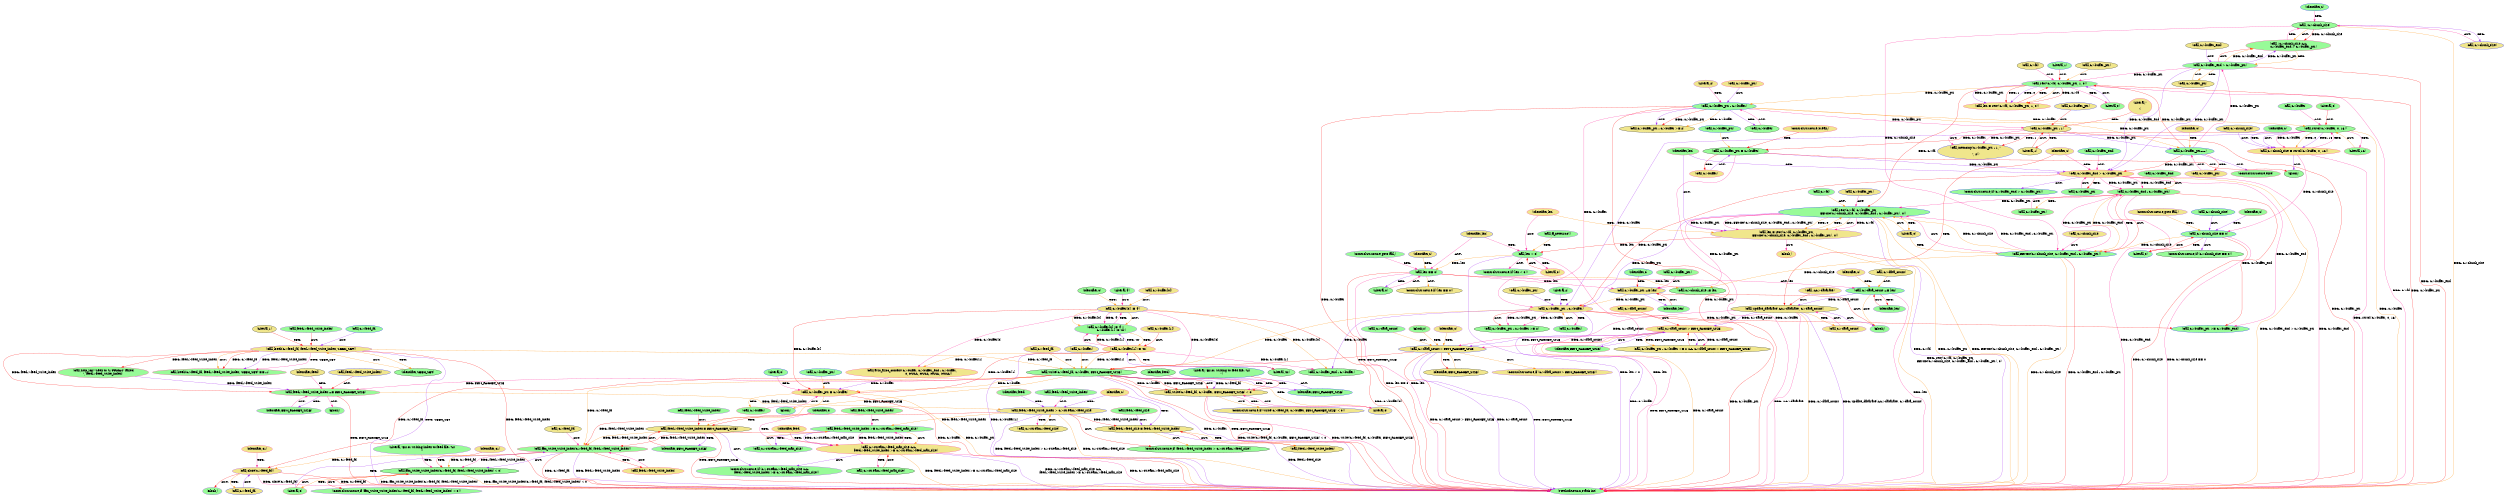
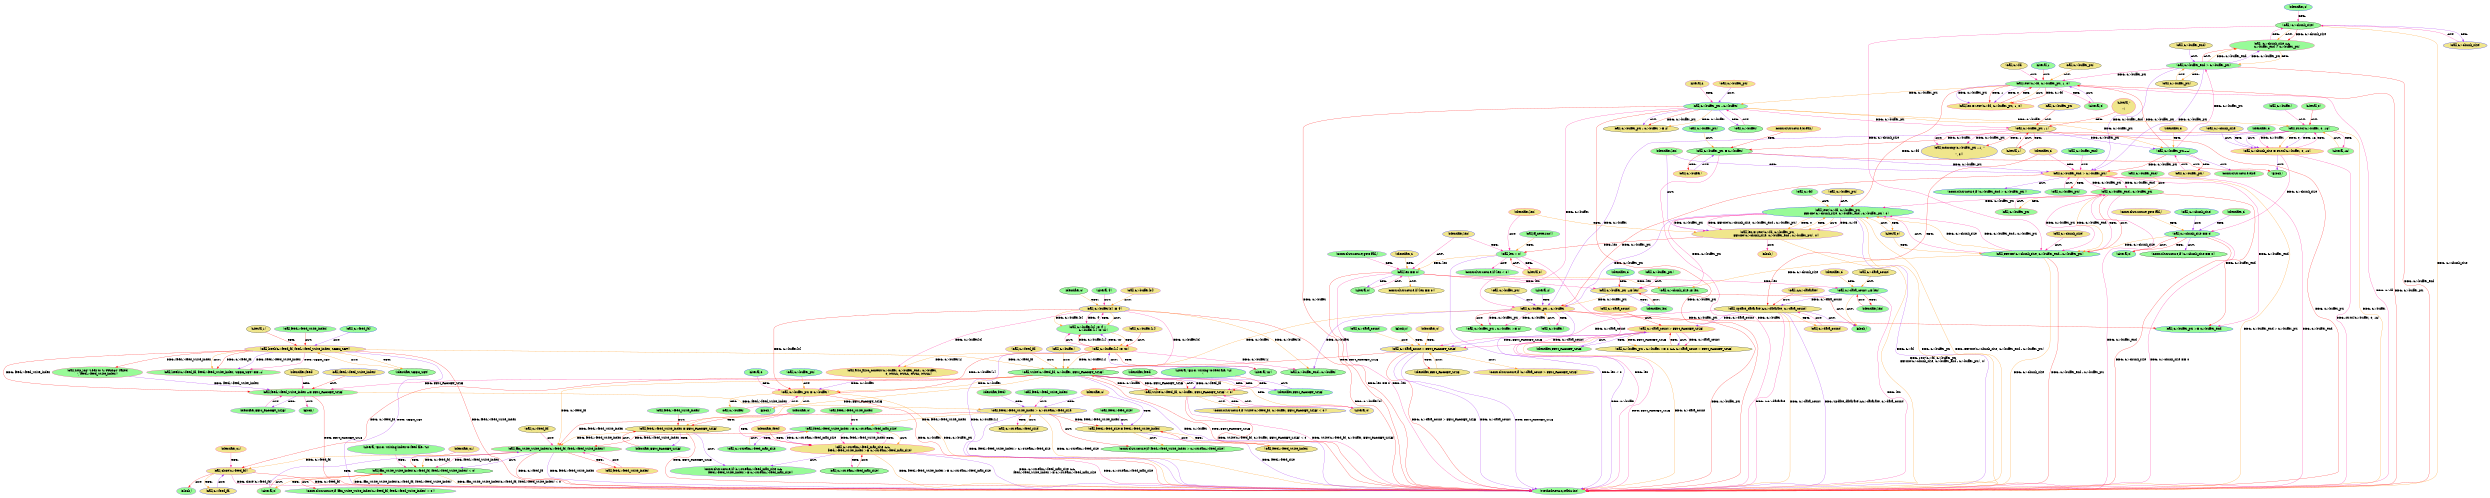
(1787, 282) -> (1770, 282)
